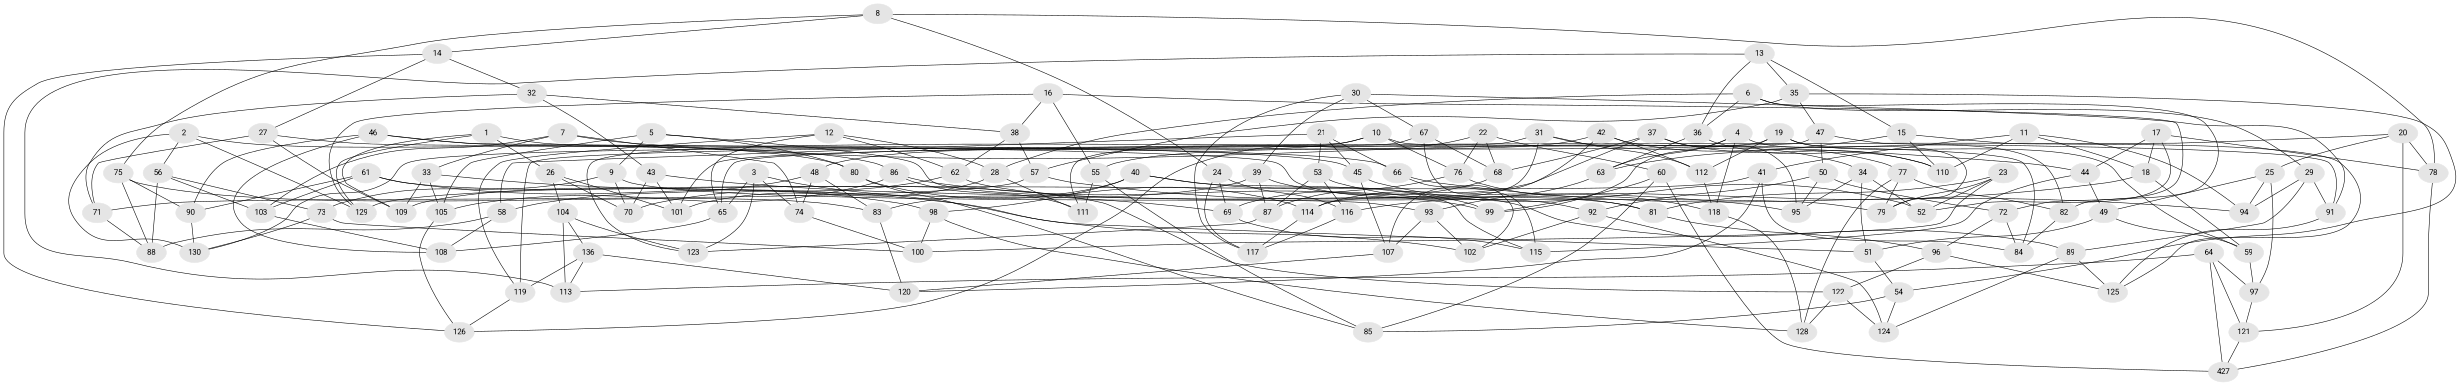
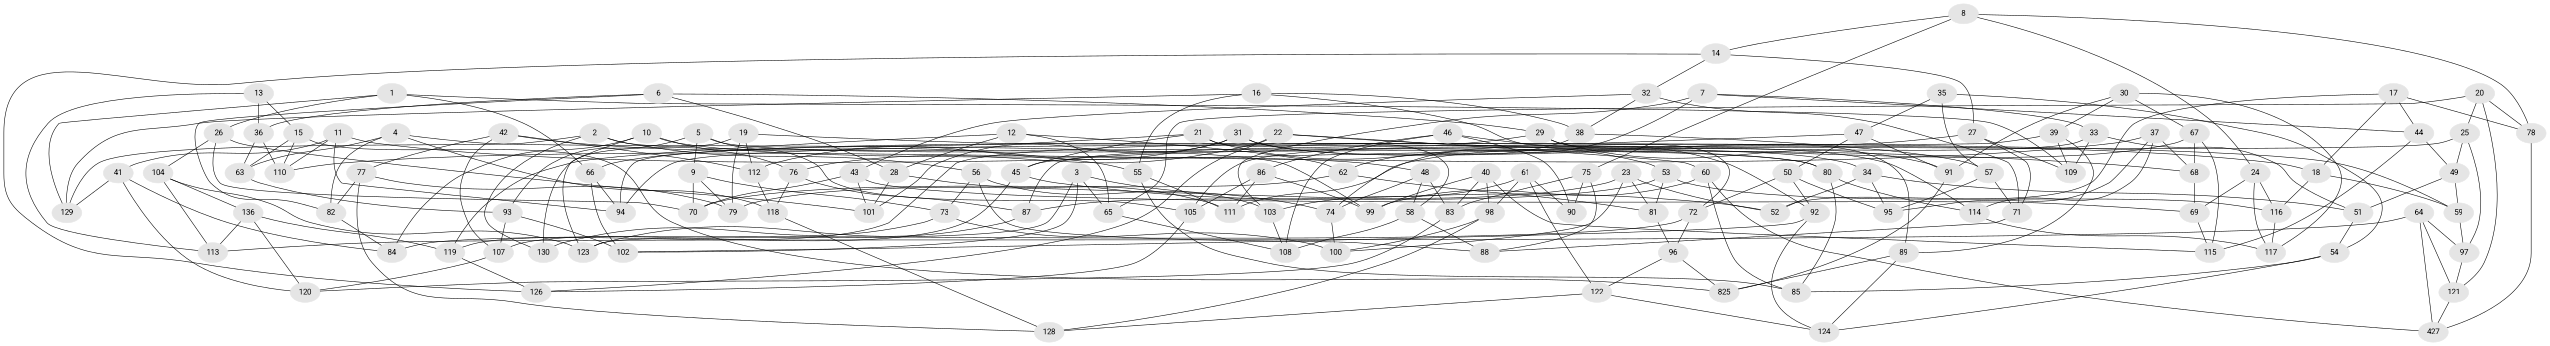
(1777, 74) -> none
(193, 233) -> none
(2113, 292) -> (1724, 292)
